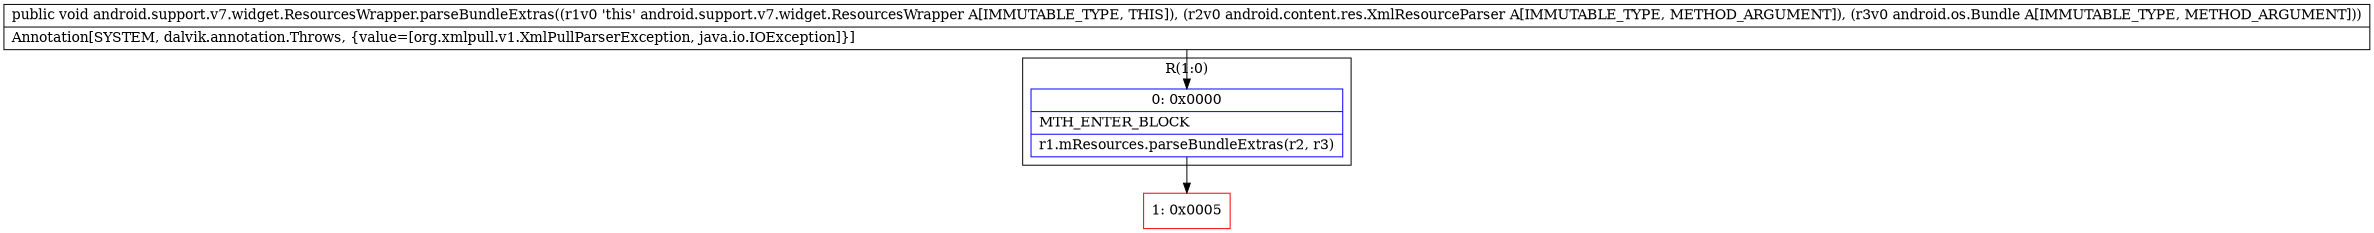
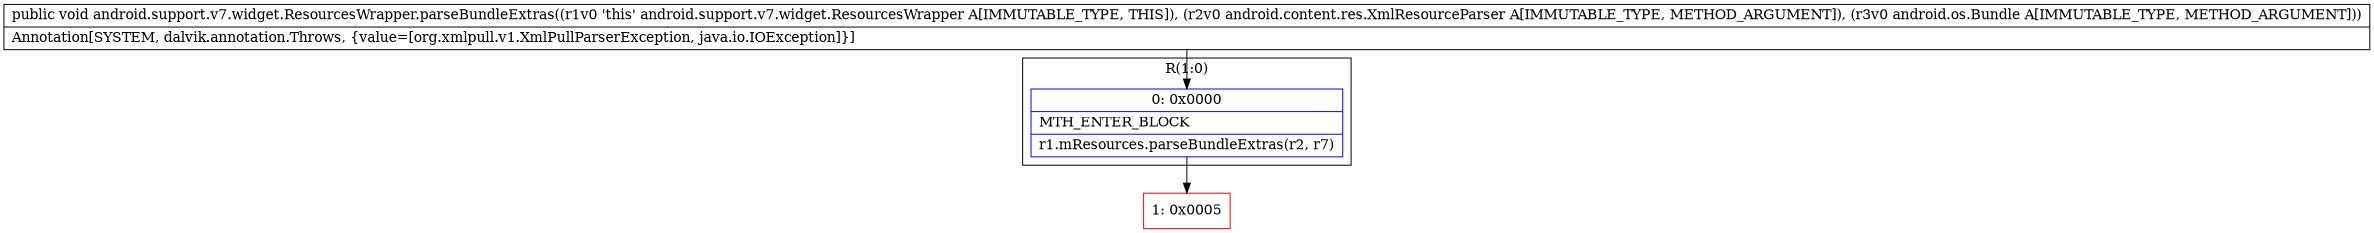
(1187, 145) -> (1187, 145)
